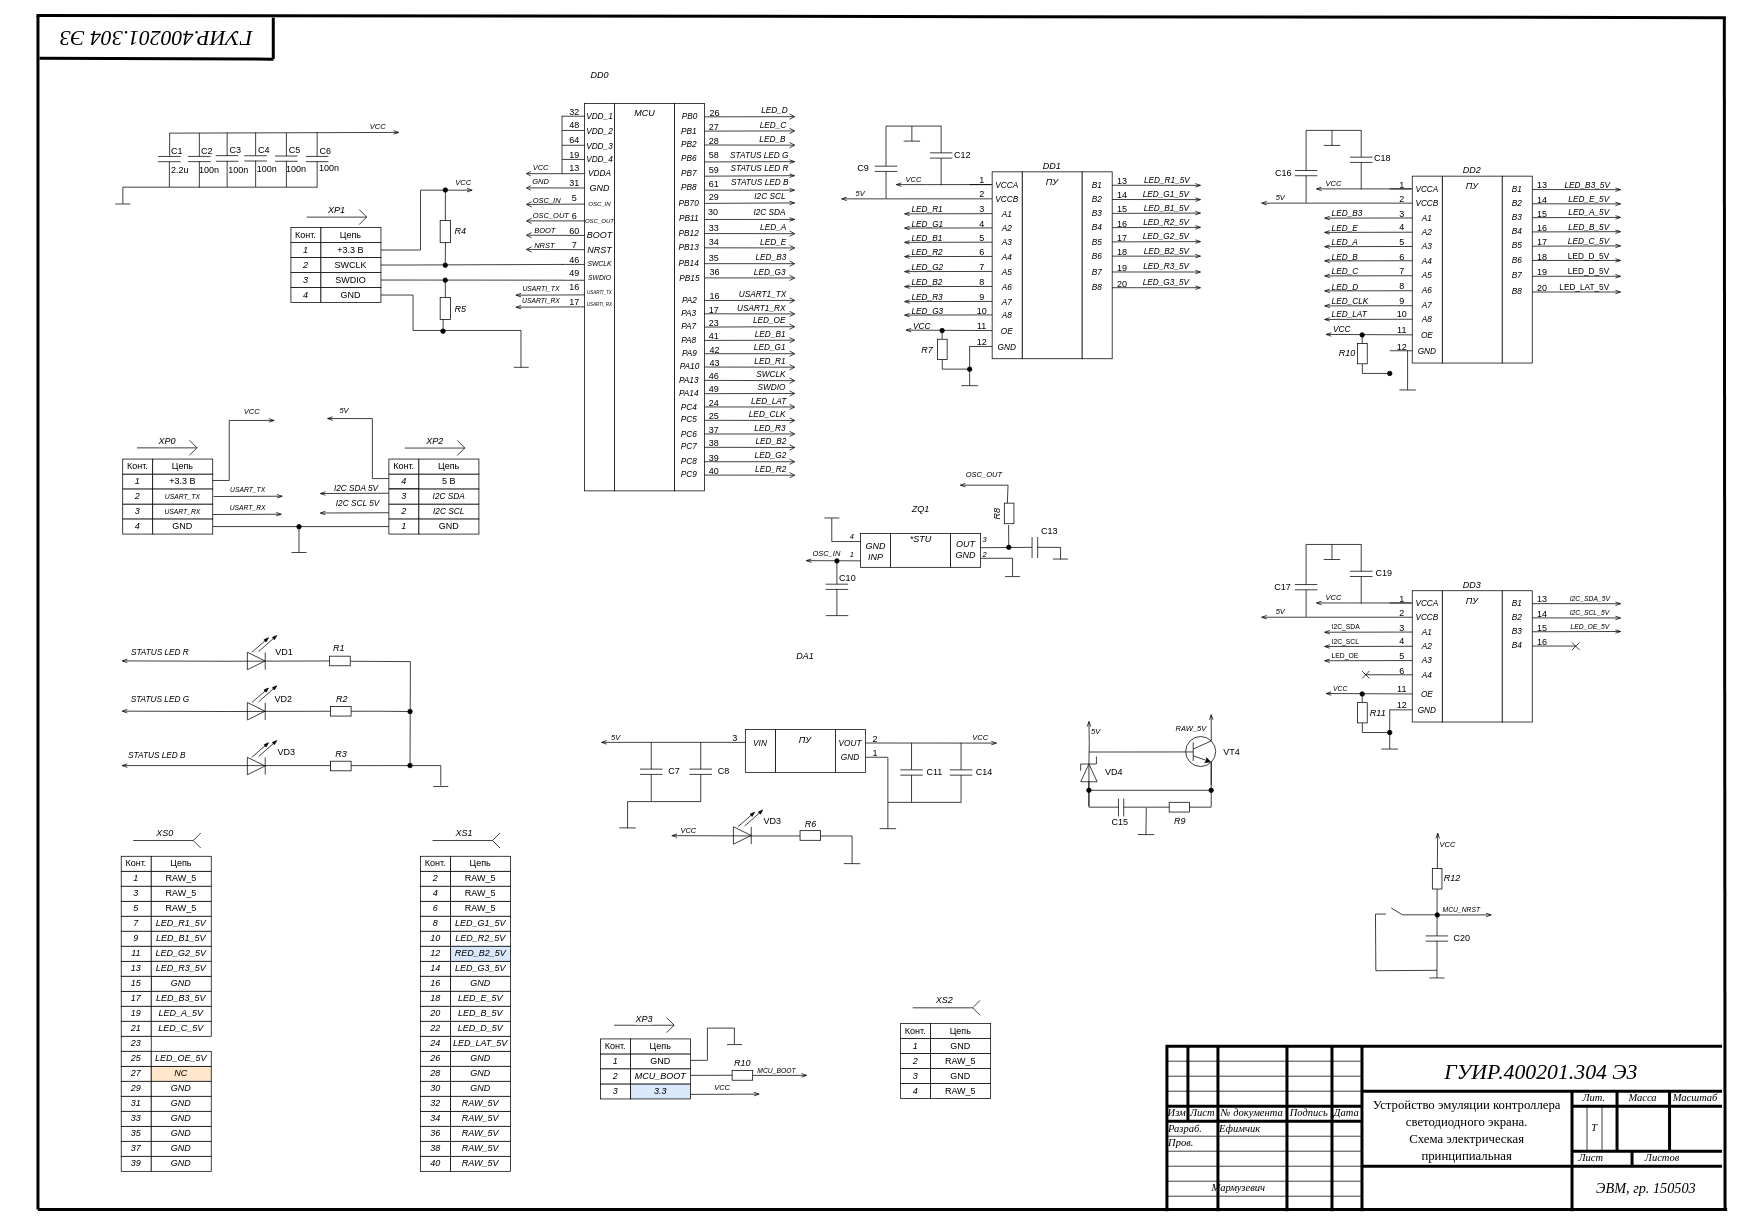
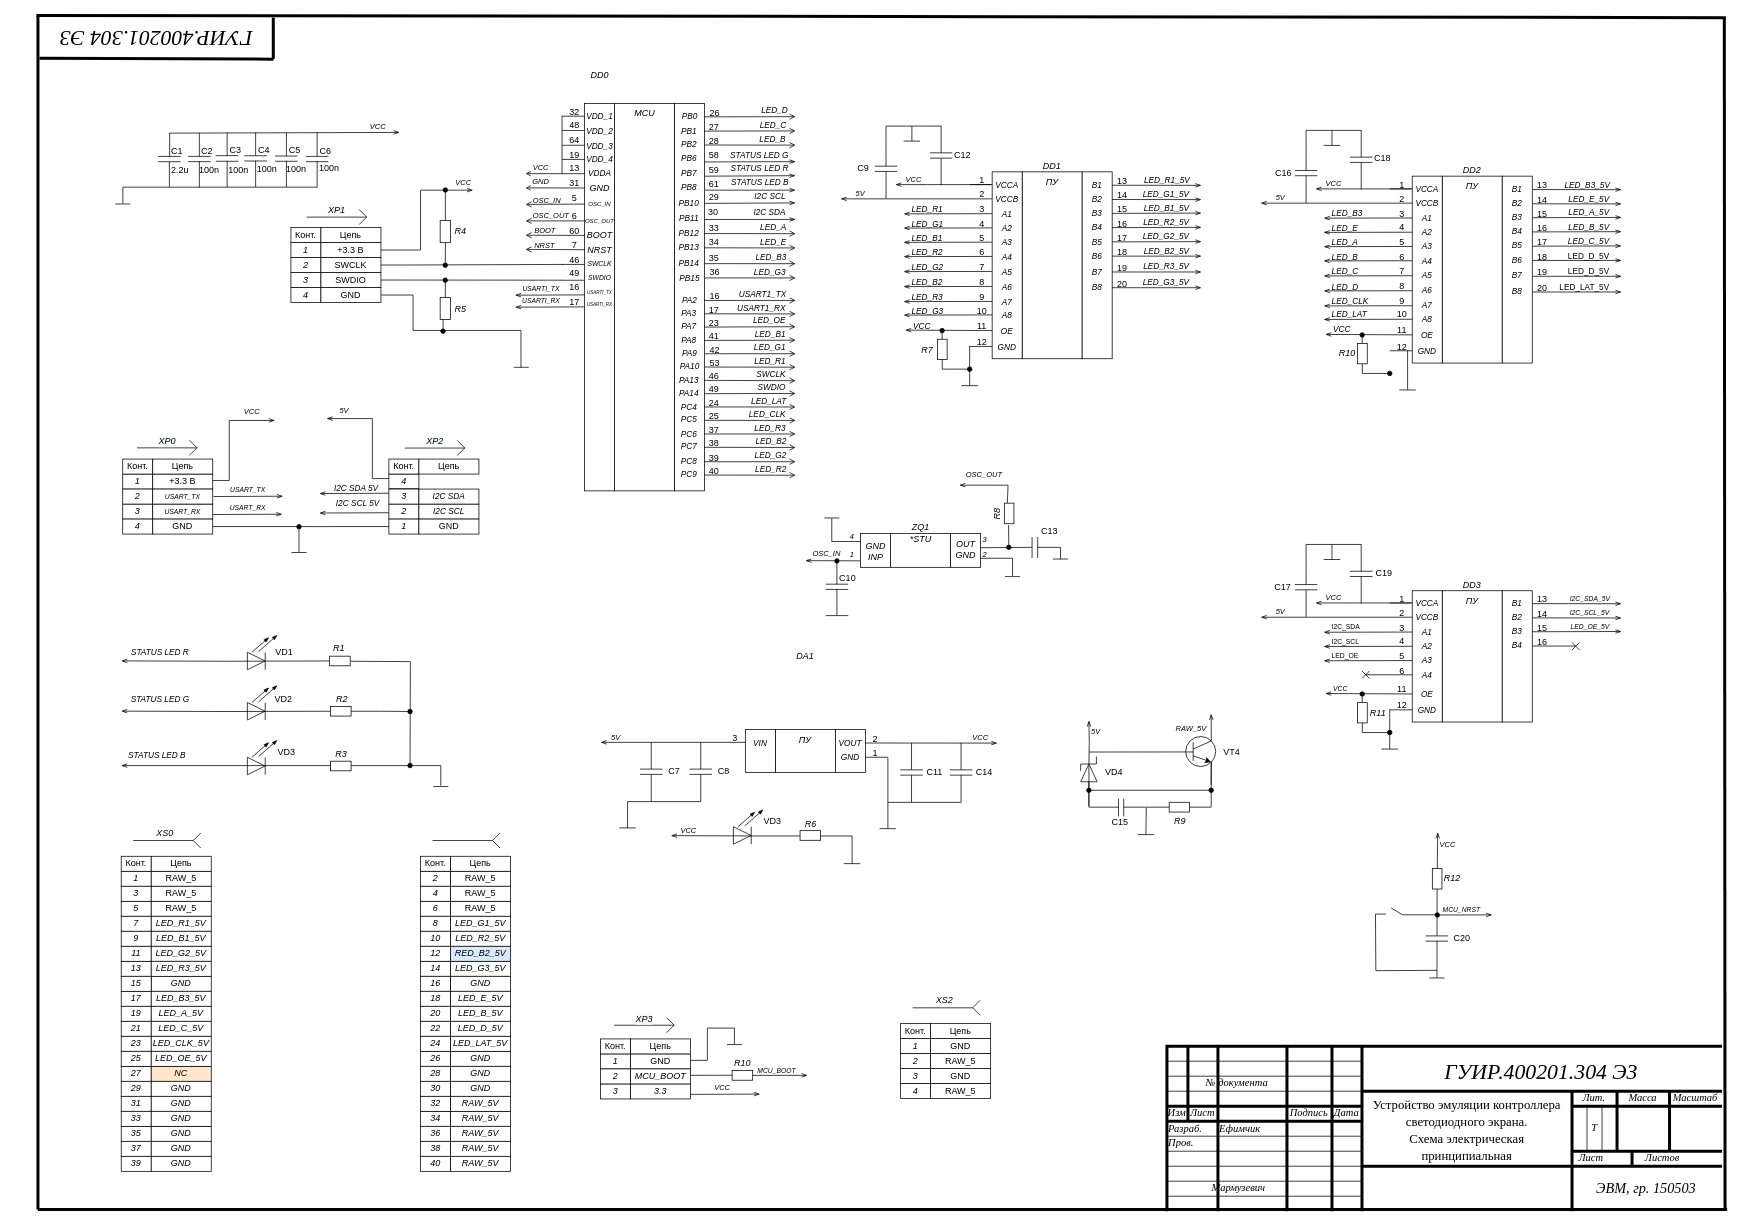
(689, 203) -> (689, 203)
(715, 363) -> (715, 363)
(449, 481) -> none
(920, 509) -> (920, 528)
(464, 833) -> none
none -> (181, 1044)
(660, 1091) -> (660, 1091)
(1252, 1113) -> (1237, 1083)
